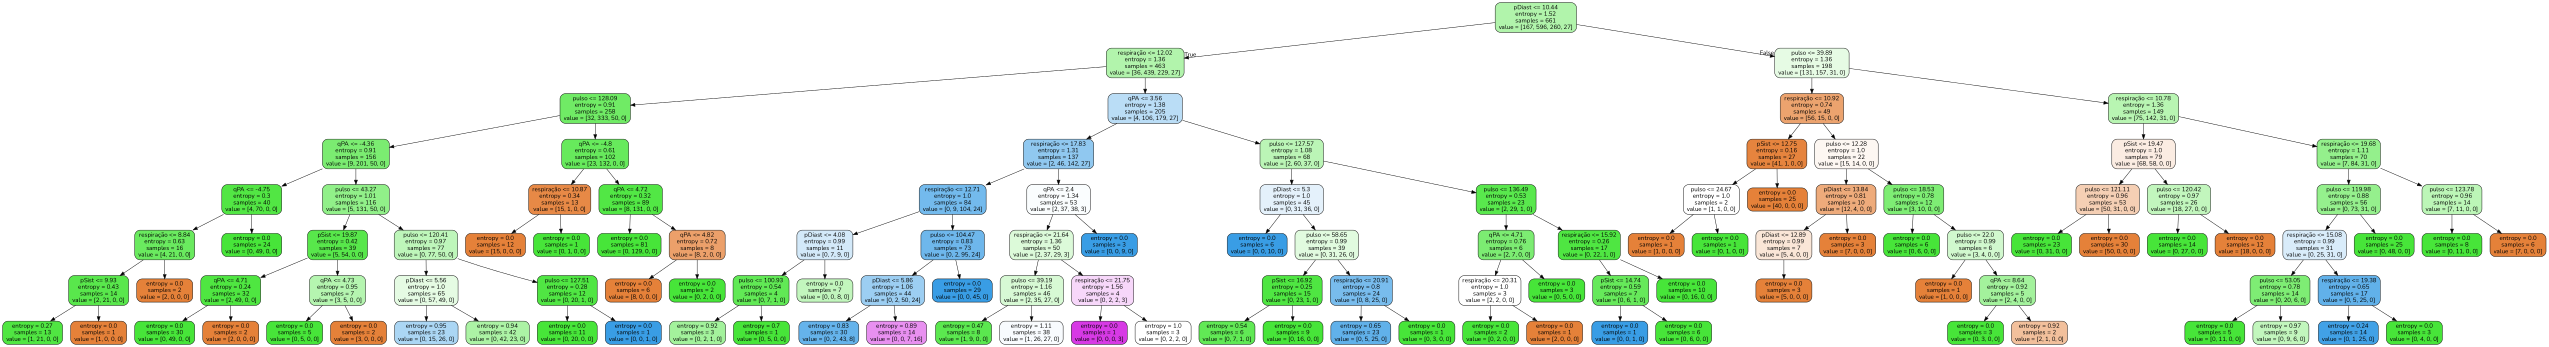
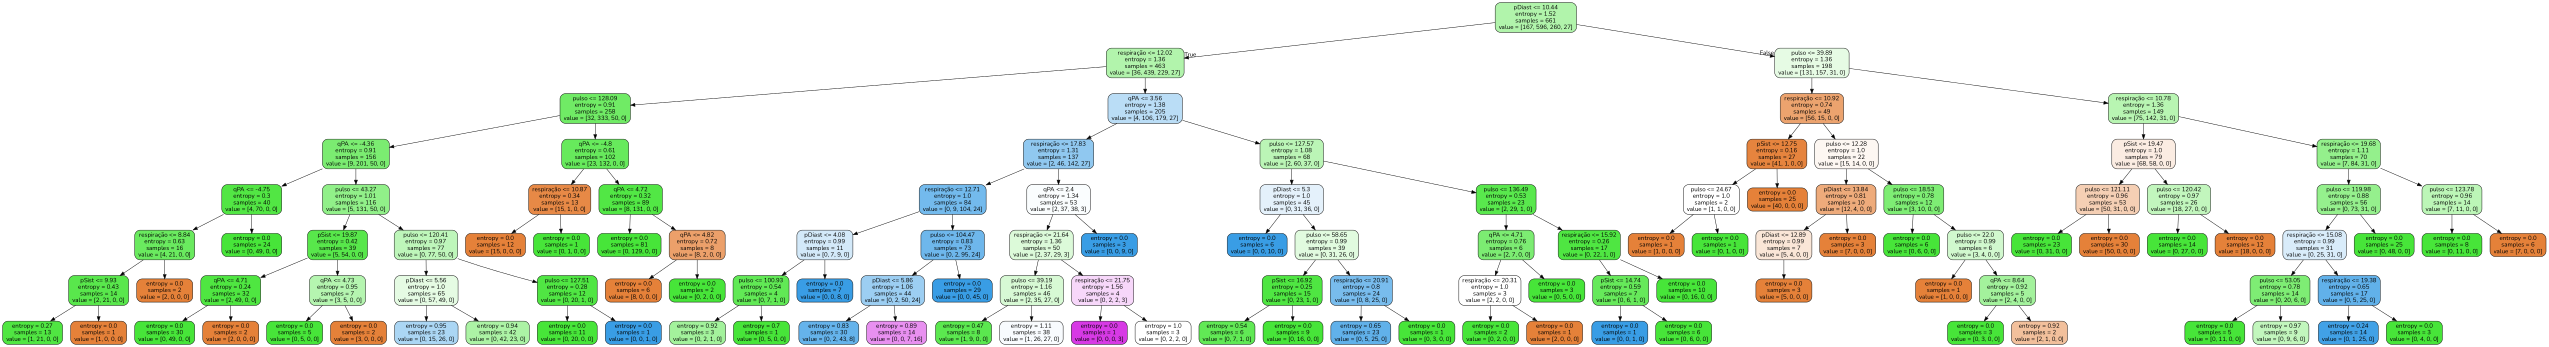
(825, 290) -> (825, 290)
